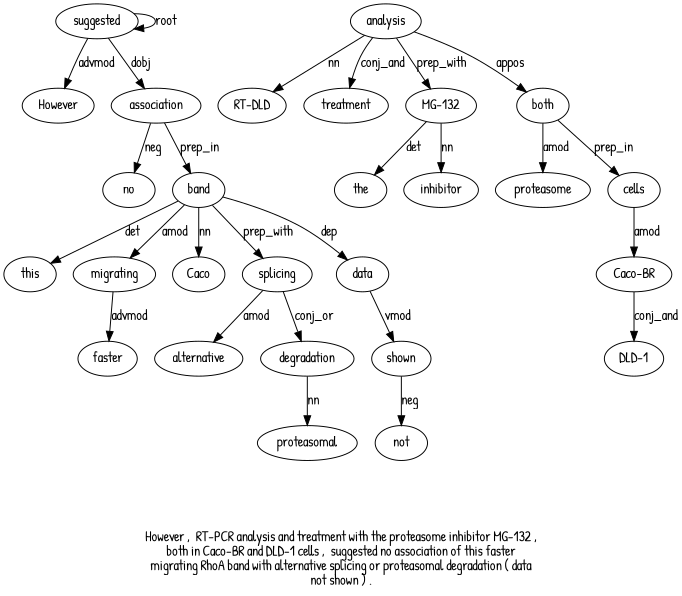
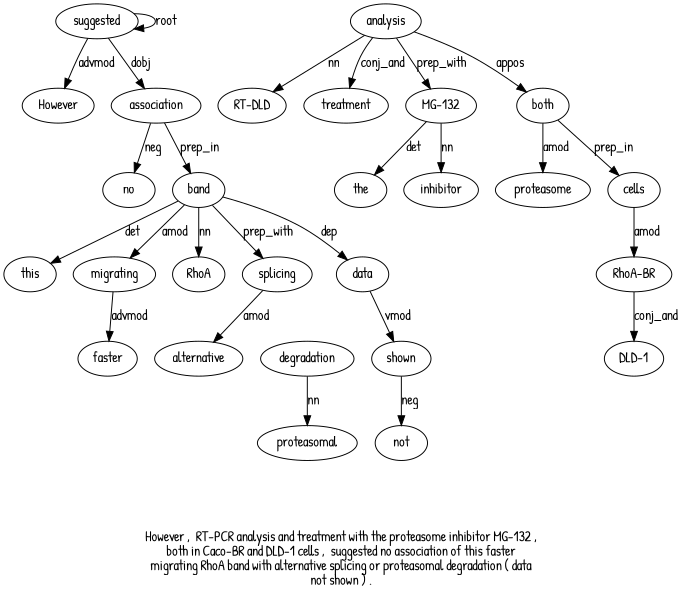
(199, 274) -> (199, 274)
(634, 274) -> (634, 274)
(291, 312) -> none
